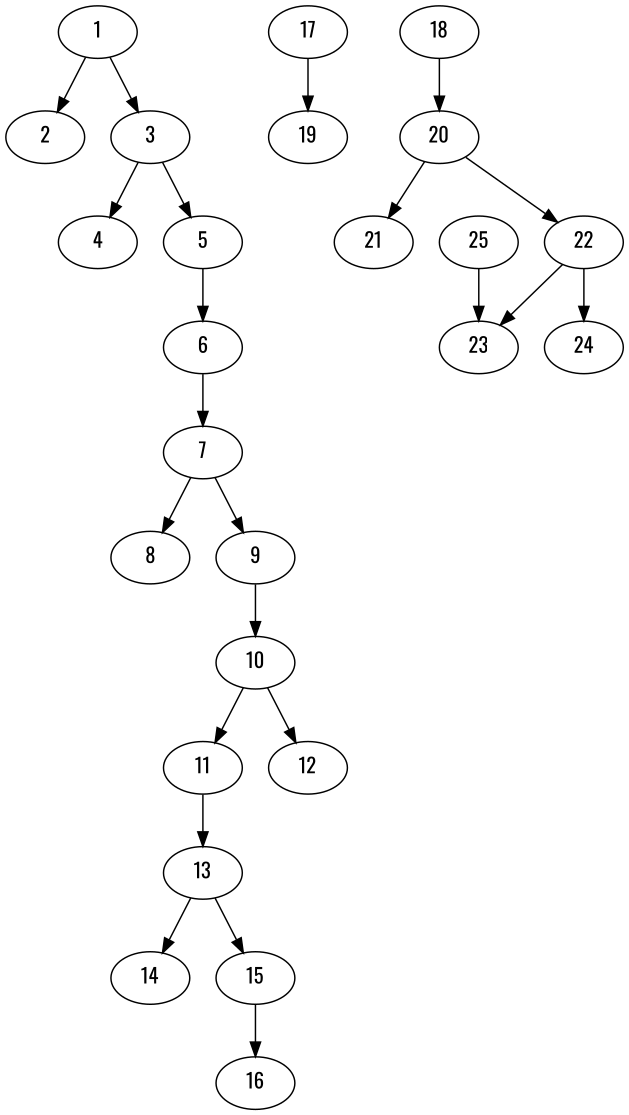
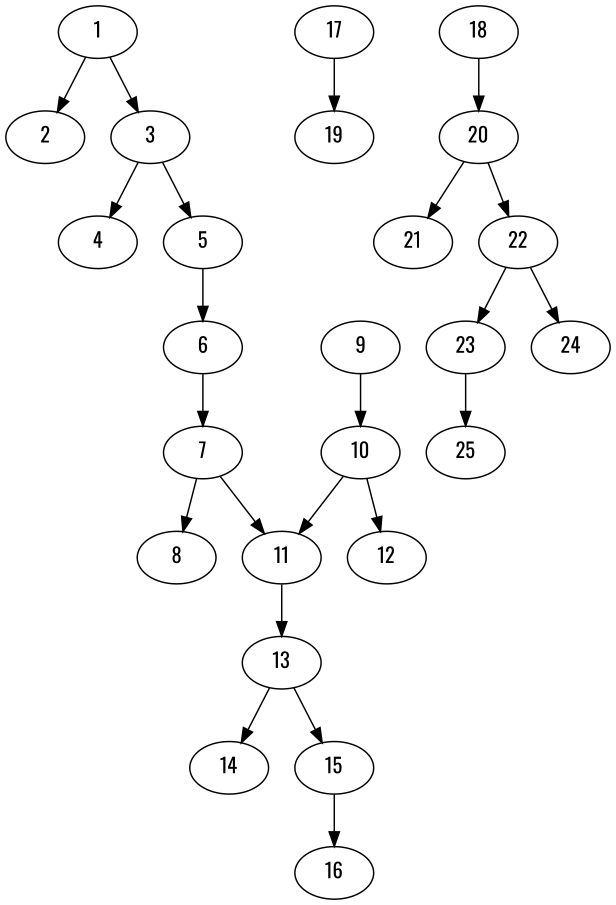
(479, 288) -> (466, 393)
(226, 499) -> (238, 499)
